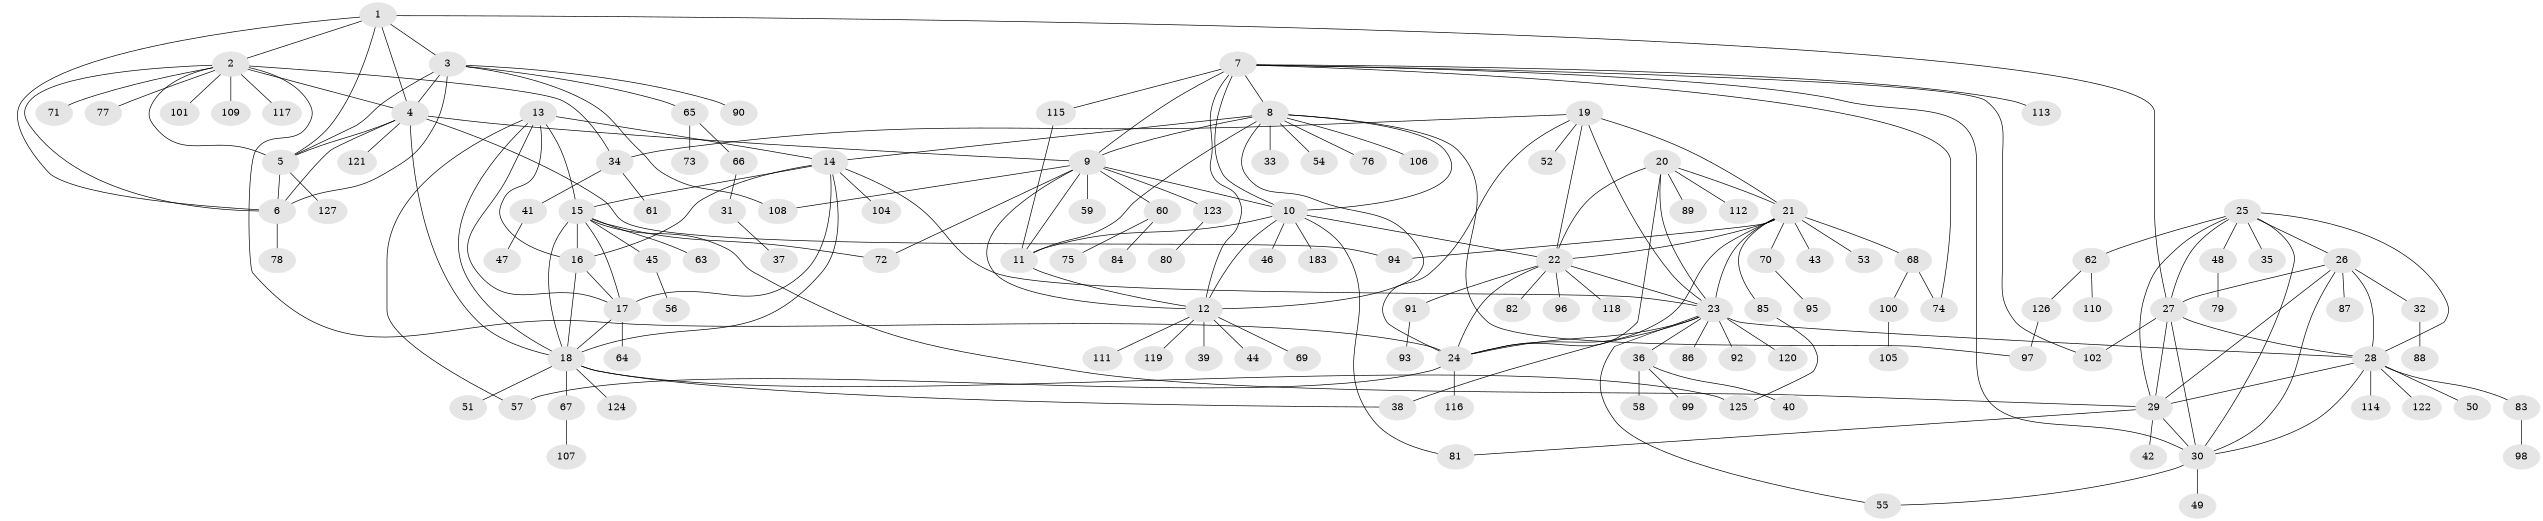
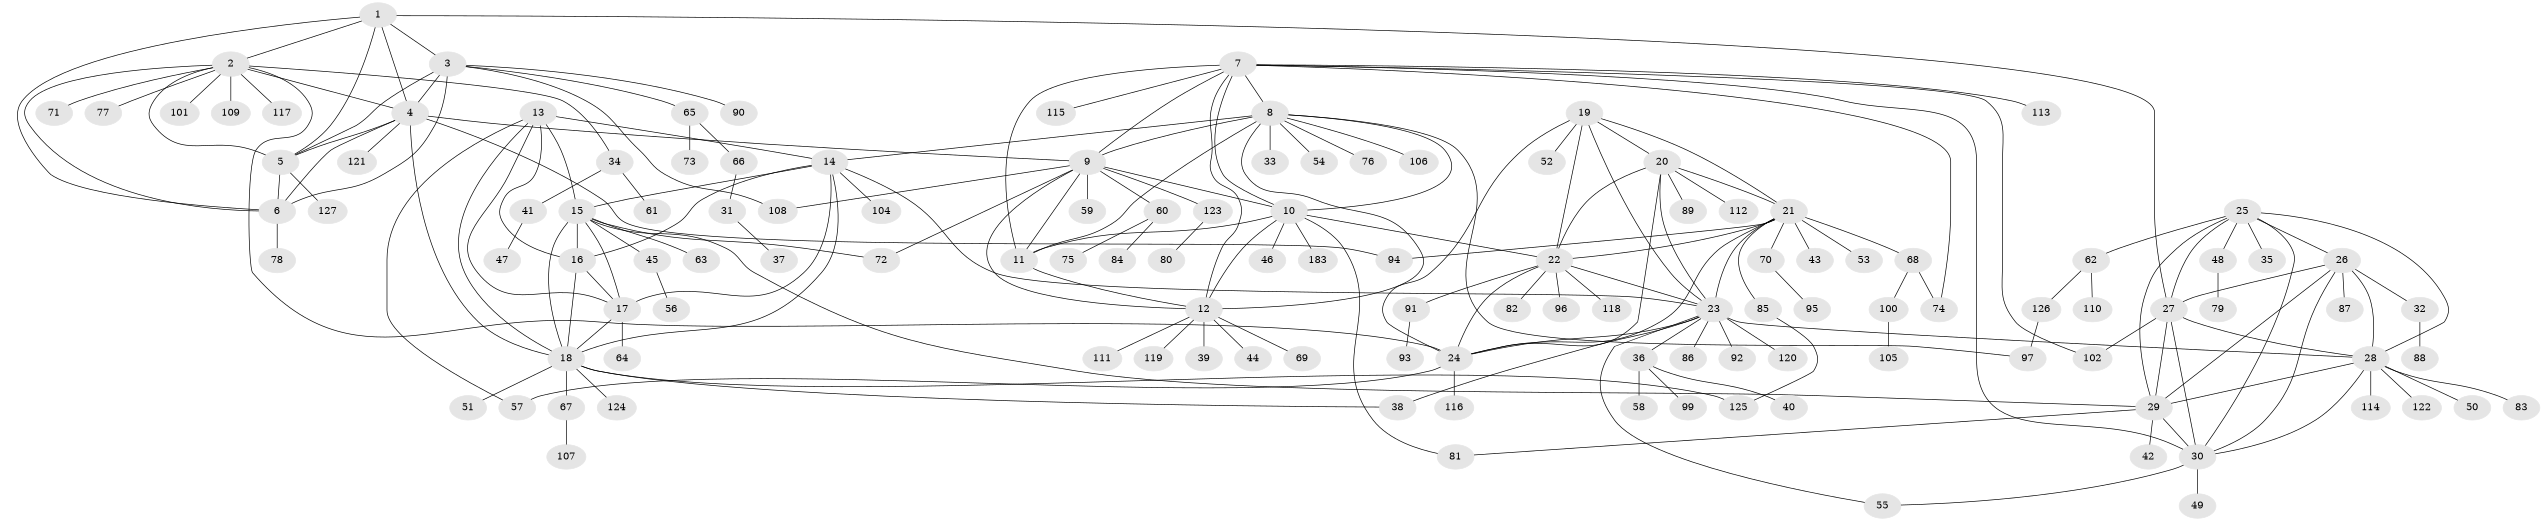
(1075, 129) -> (1623, 138)
(1039, 181) -> (1048, 90)
(2521, 457) -> none
